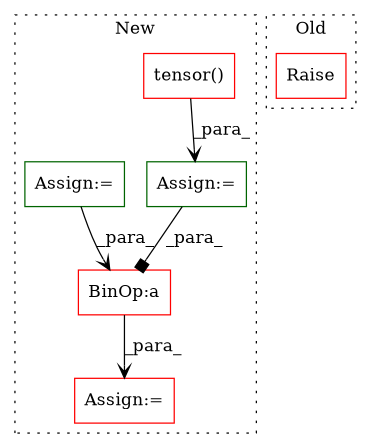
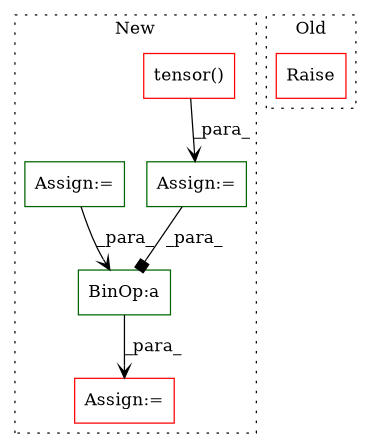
(124, 292) -> (124, 292)
